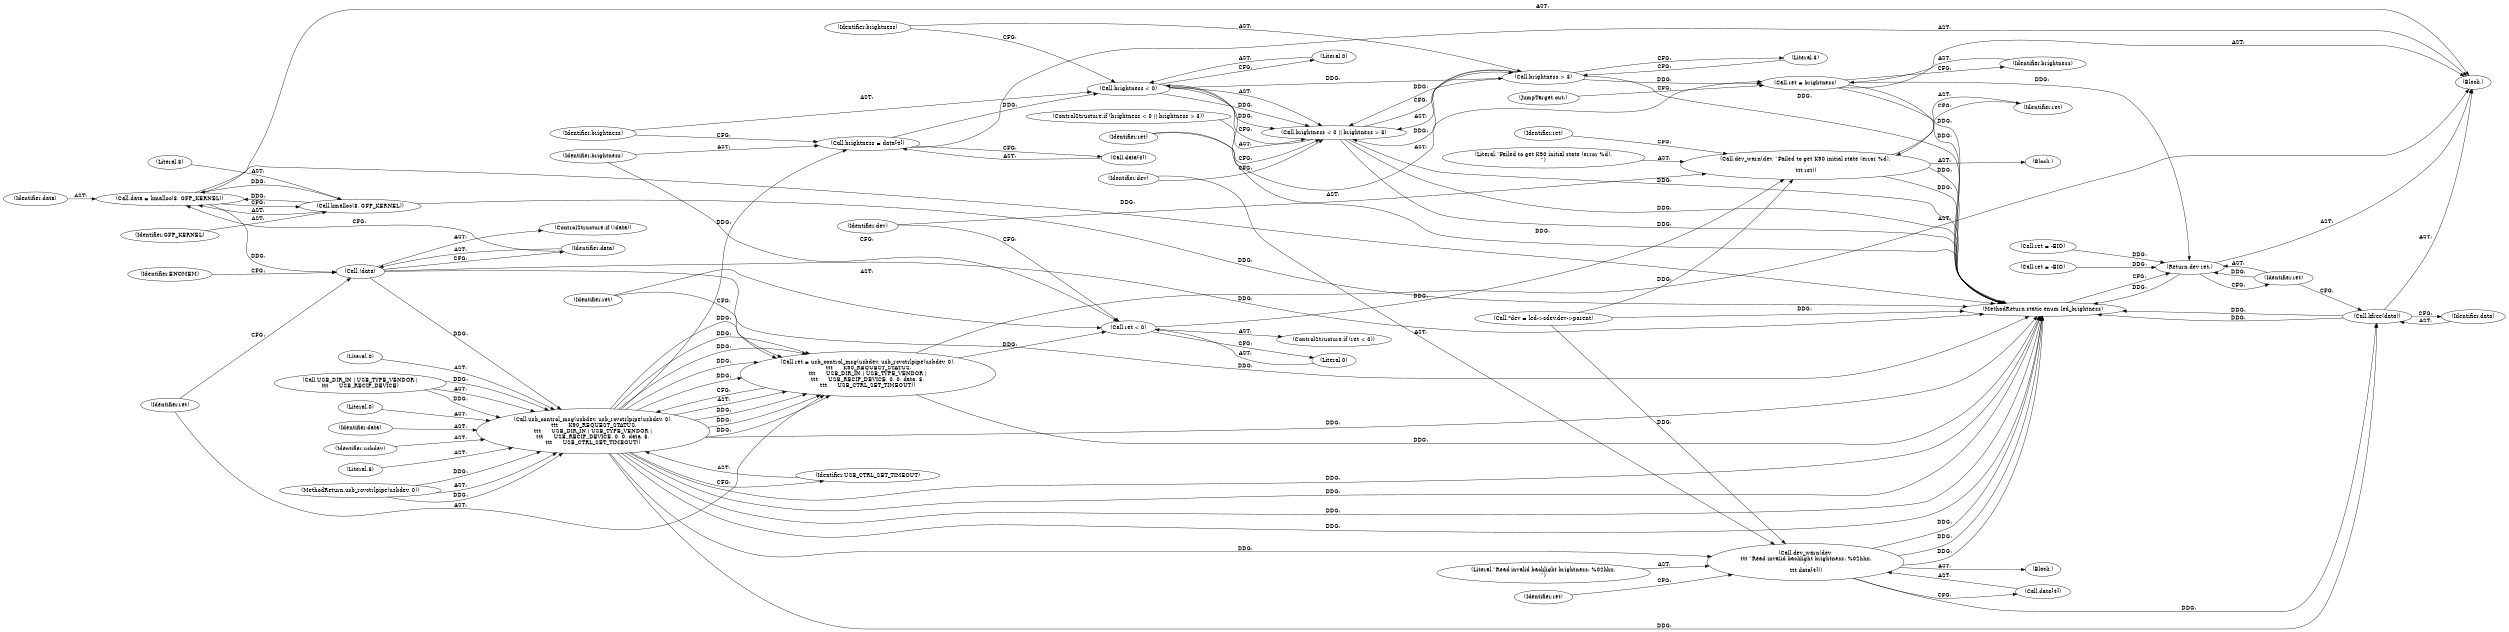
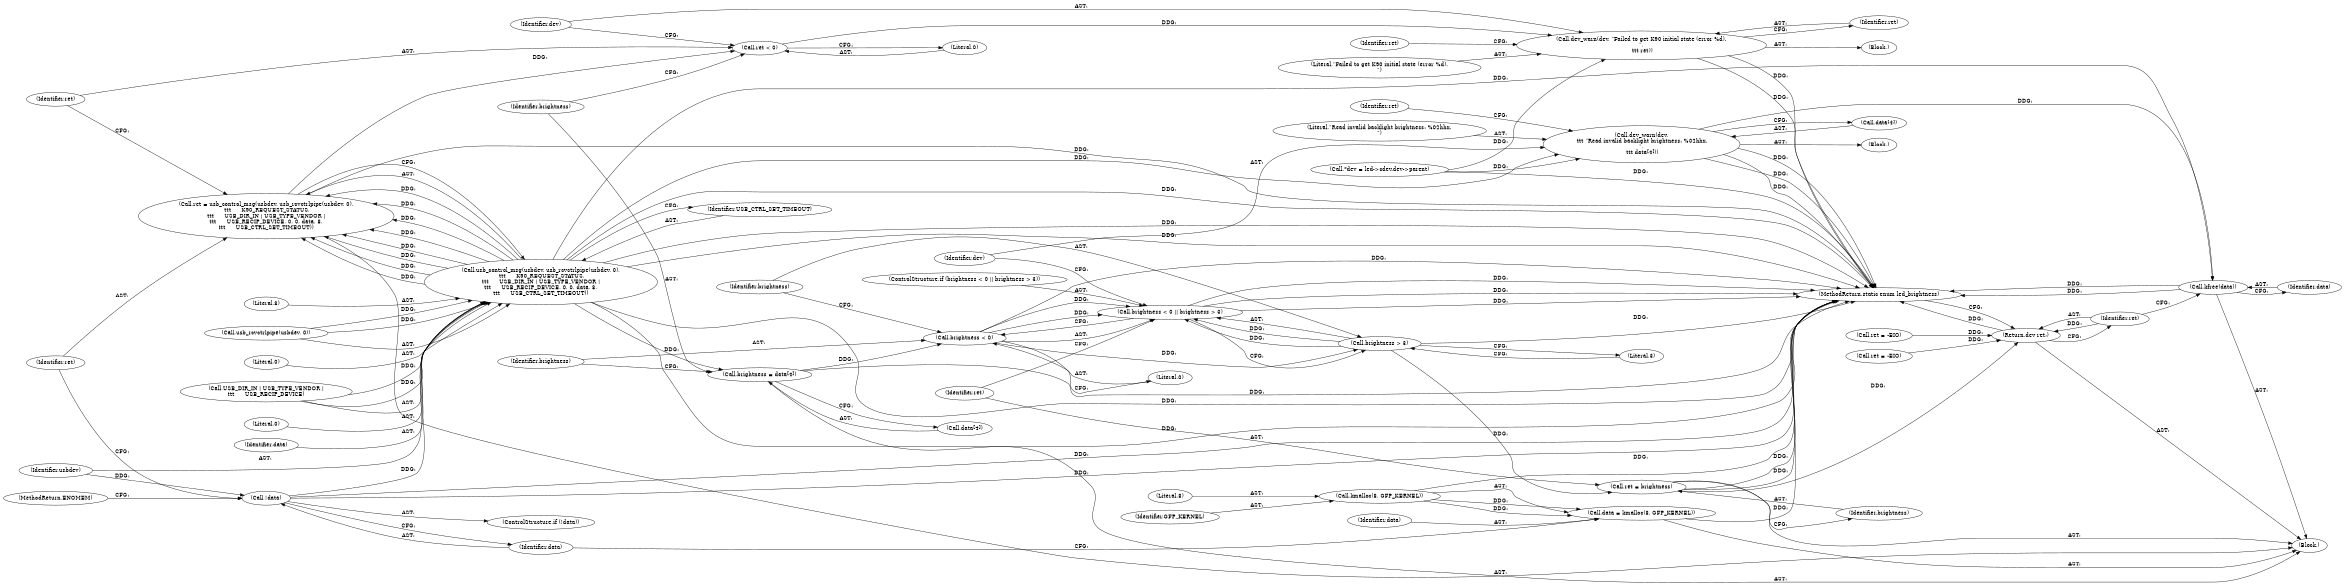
(1544, 98) -> none
(259, 206) -> none
(253, 261) -> (152, 483)
(170, 274) -> (56, 498)
(1334, 340) -> none
none -> (1334, 395)
(360, 491) -> (266, 333)
